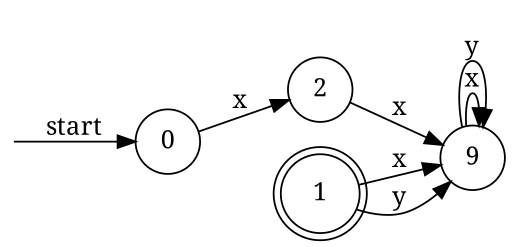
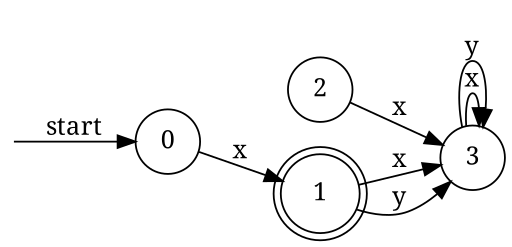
(235, 119) -> (232, 164)
(473, 158) -> (473, 158)
